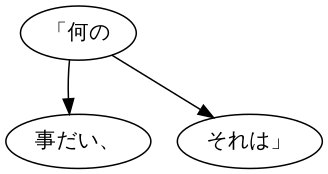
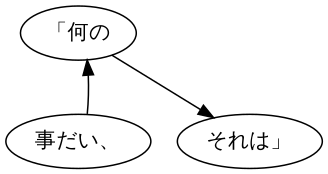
(68, 79) -> (88, 95)
